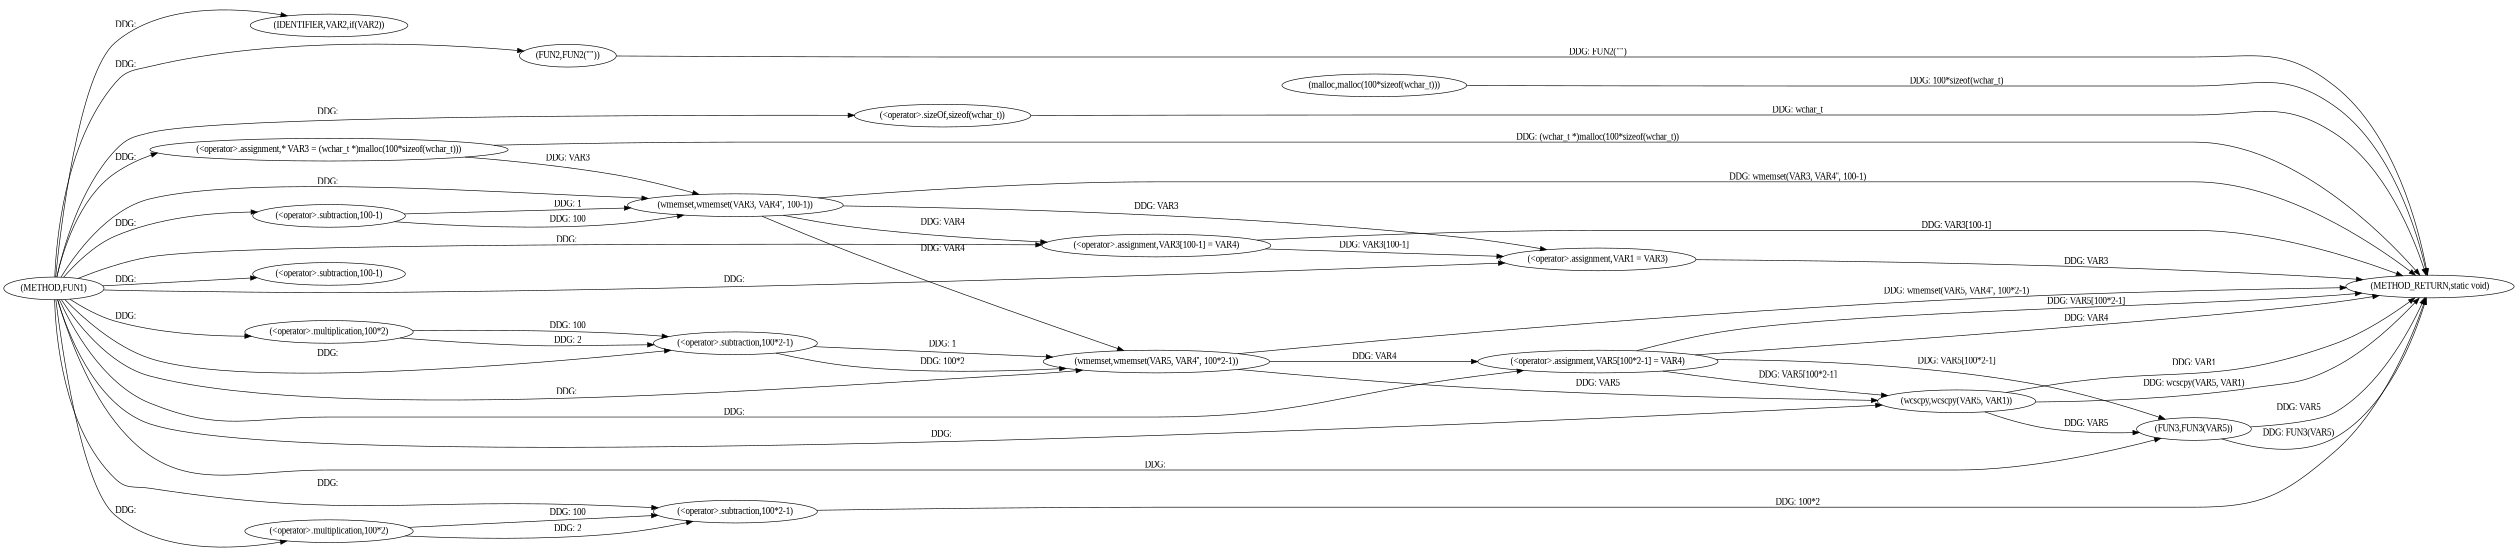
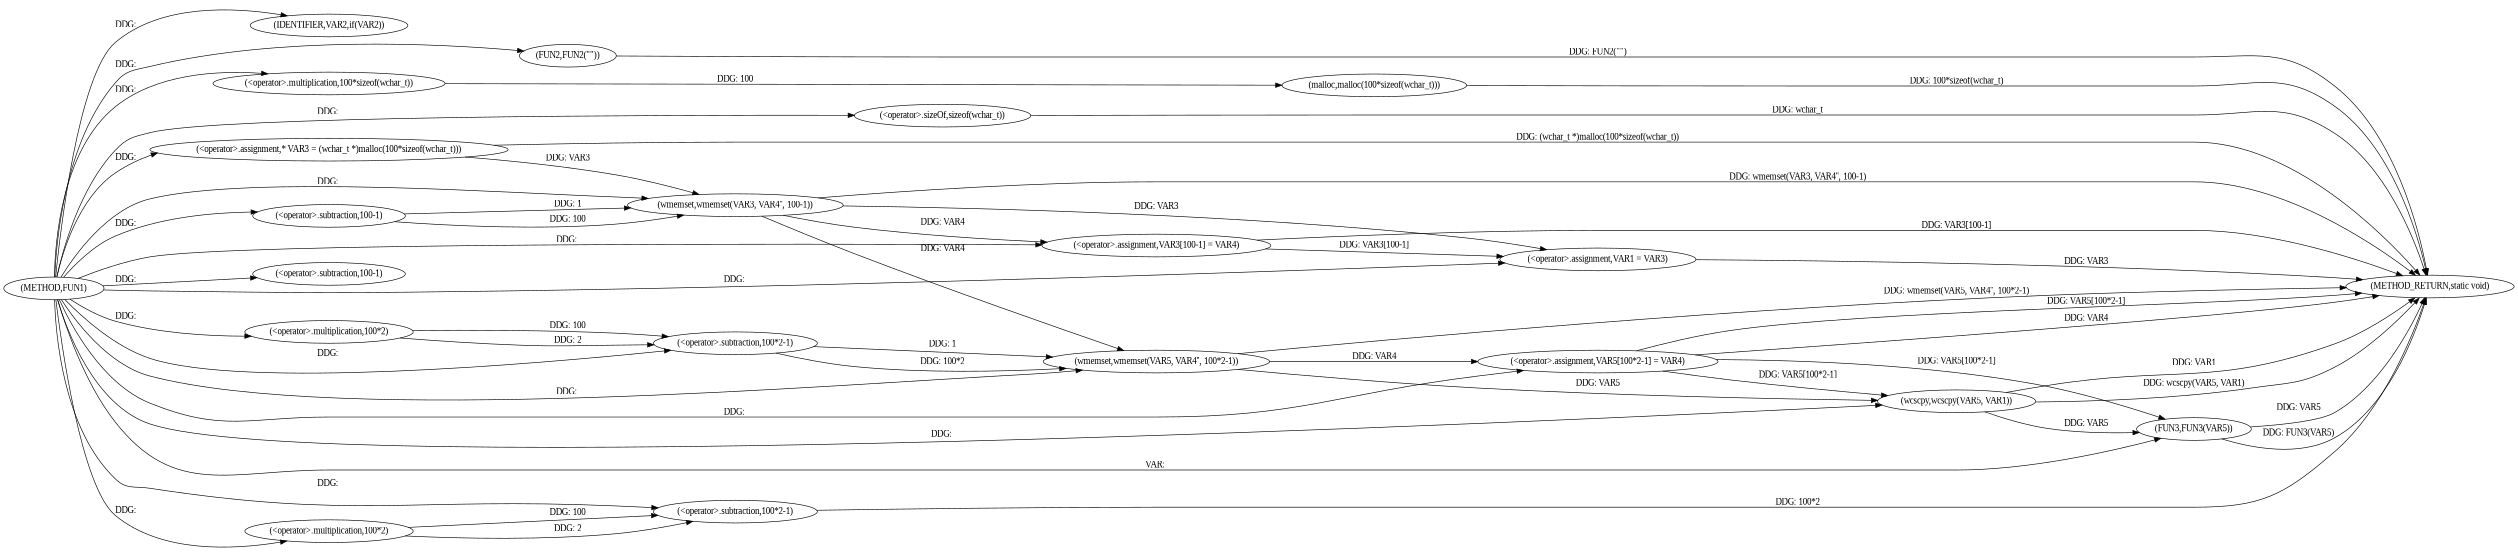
none -> (329, 83)
(1156, 465) -> (1156, 465)
